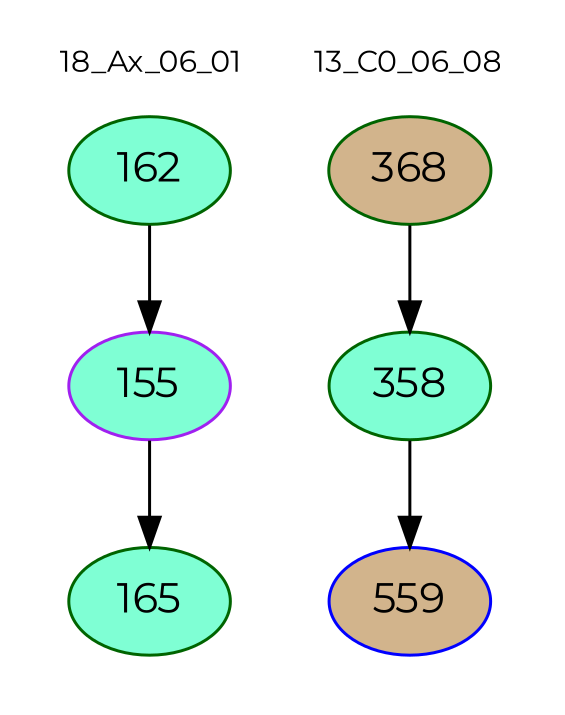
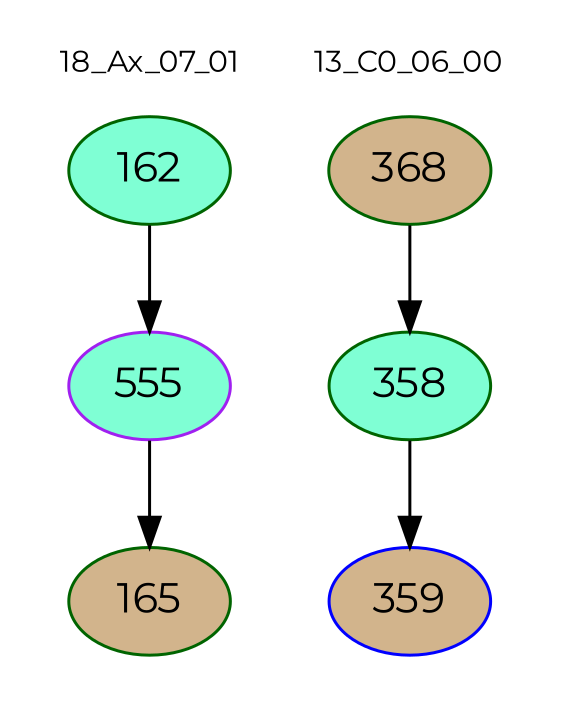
(151, 64) -> (151, 64)
(410, 64) -> (410, 64)
(150, 386) -> (150, 386)
(150, 601) -> (150, 601)
(410, 601) -> (410, 601)
